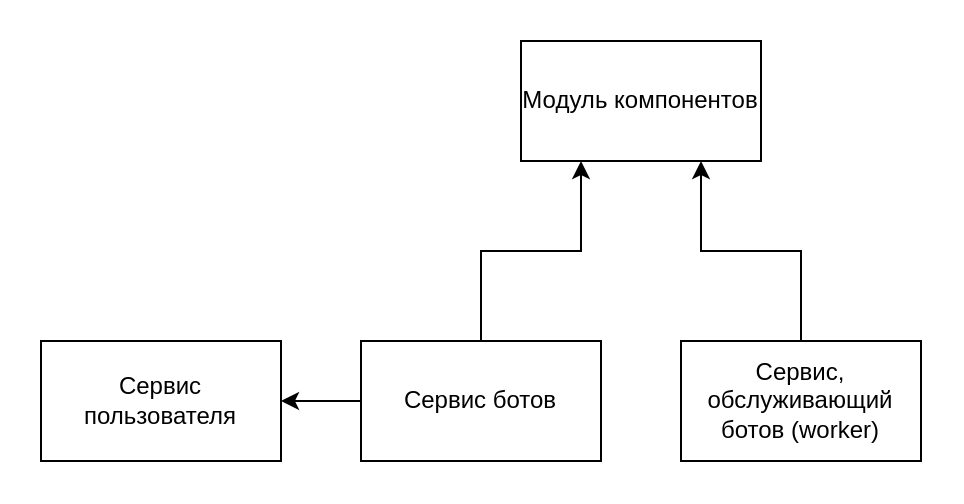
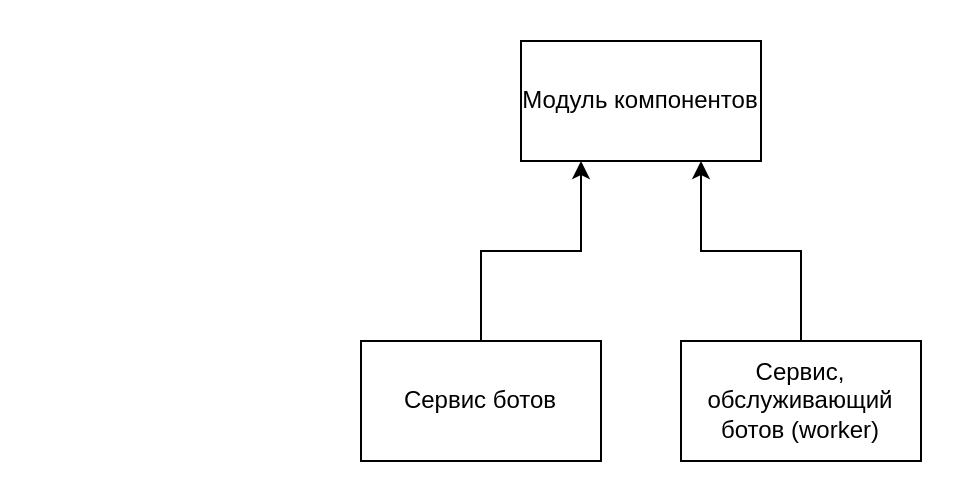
(161, 401) -> none
(328, 401) -> none
